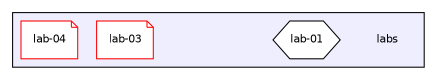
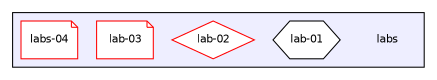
(49, 40) -> (49, 40)
none -> (213, 40)
